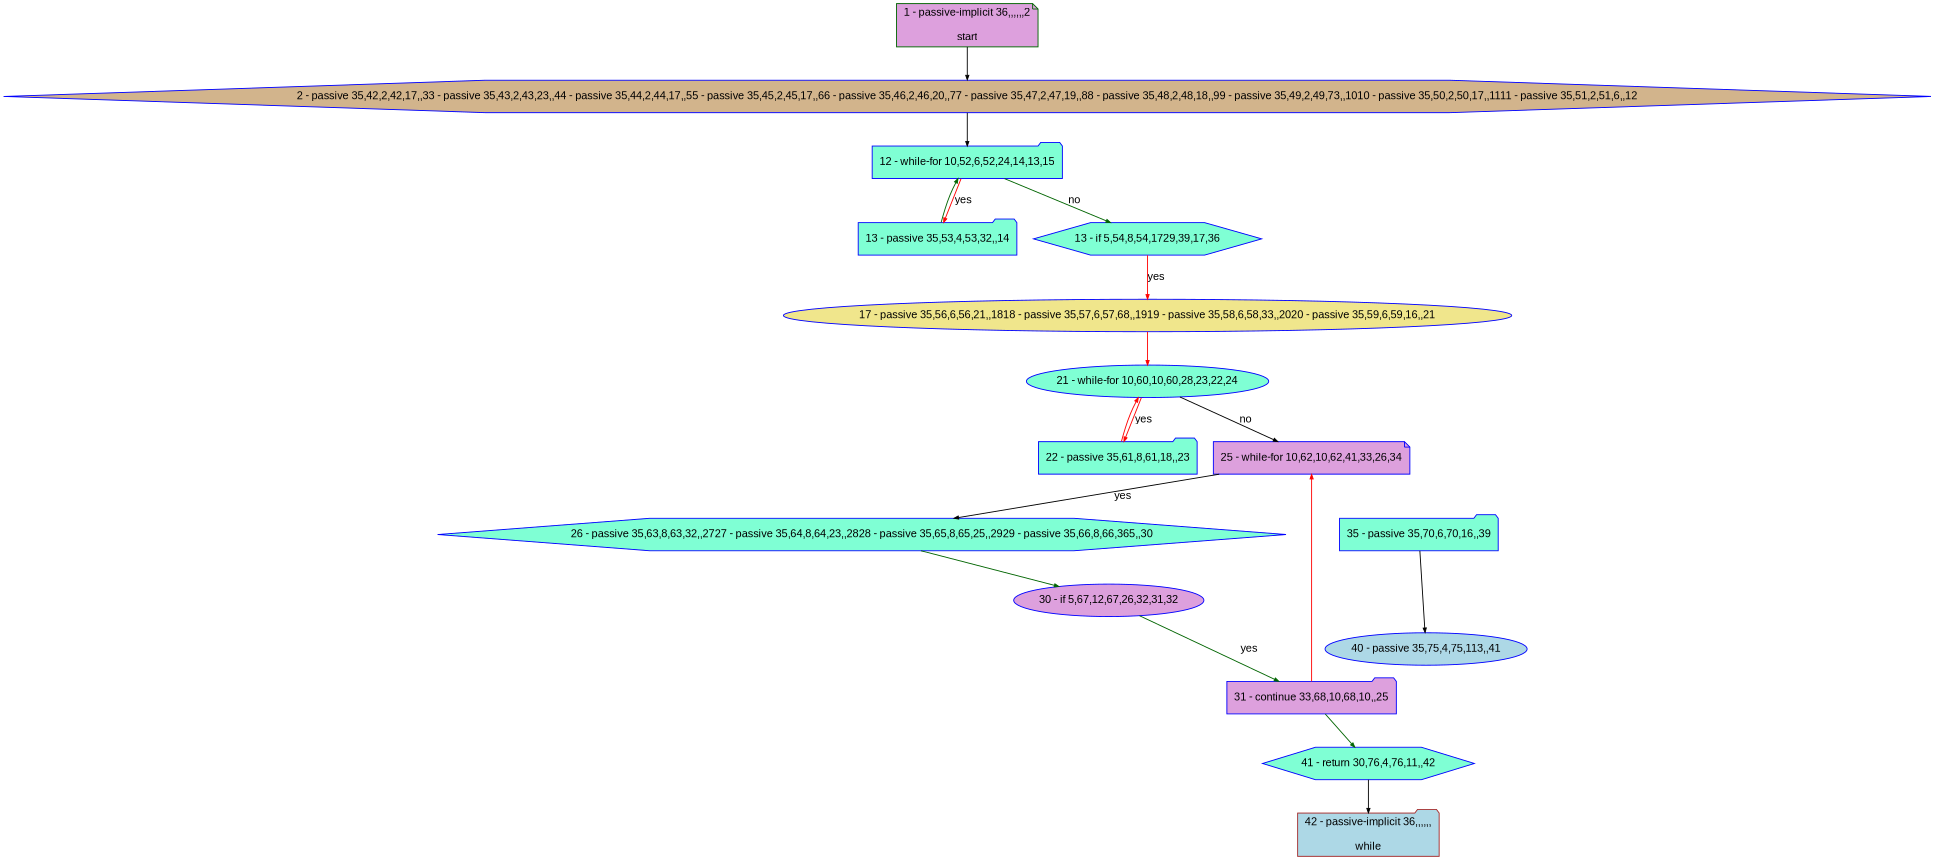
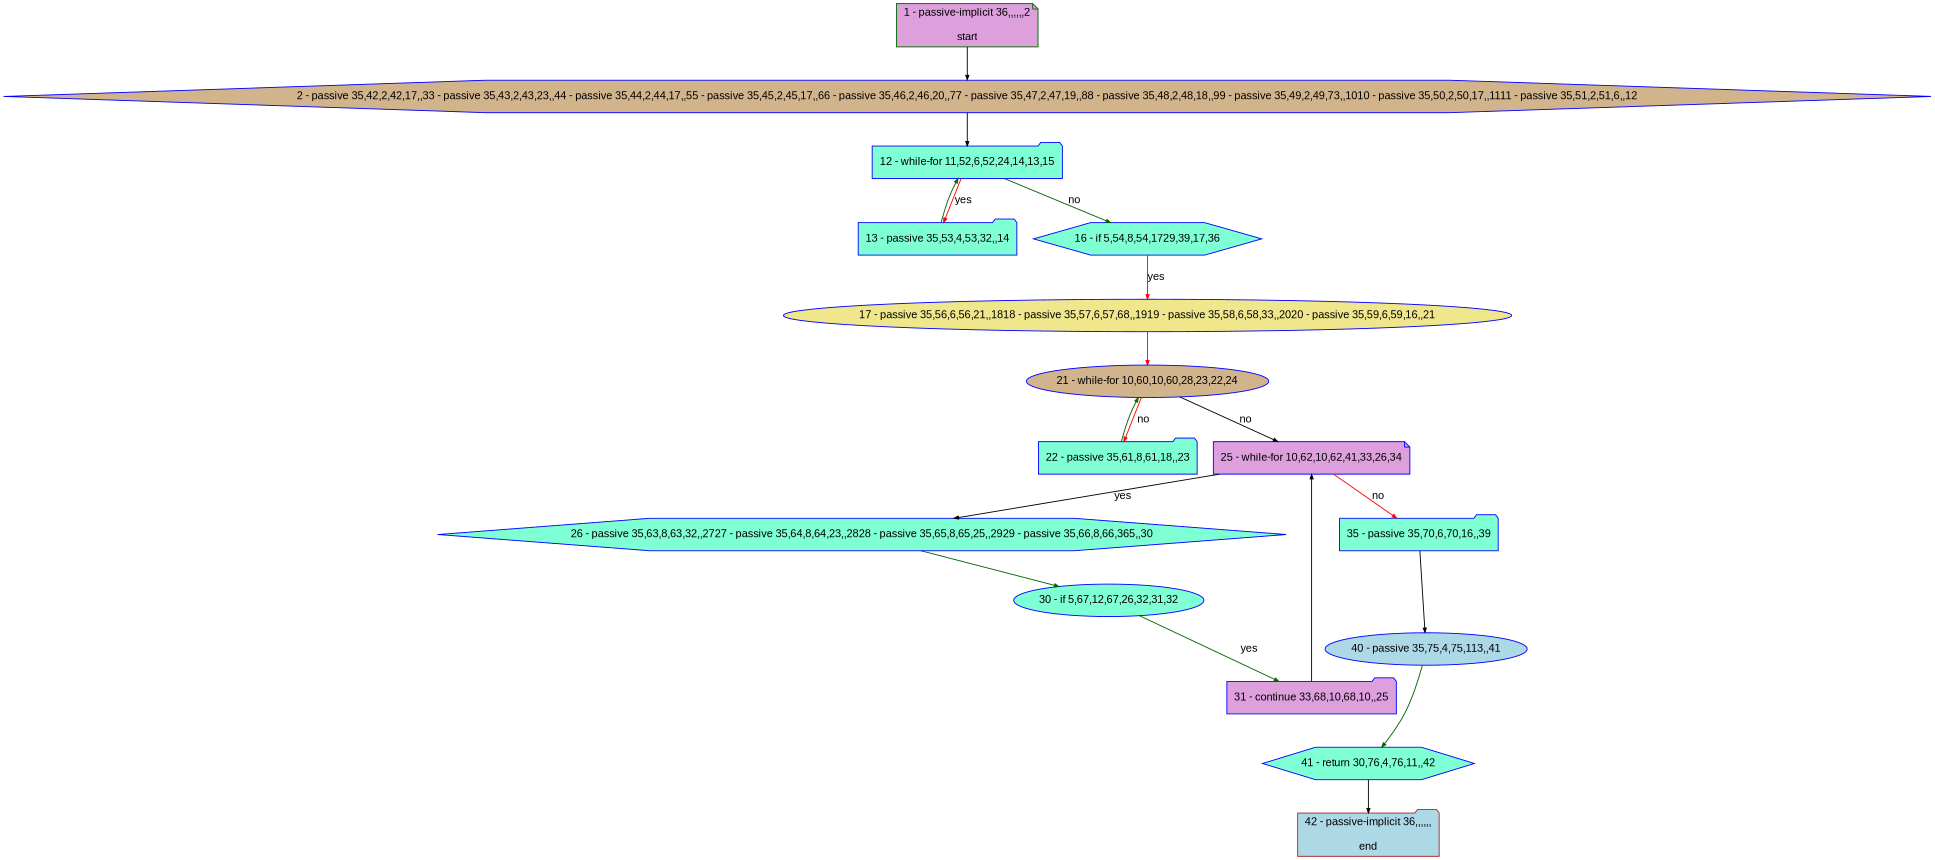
(967, 162) -> (967, 162)
(1148, 239) -> (1148, 239)
(1148, 381) -> (1148, 381)
(1144, 420) -> (1144, 420)
(1128, 421) -> (1128, 421)
none -> (1363, 495)
(1312, 580) -> (1312, 580)
(1109, 600) -> (1109, 600)
(1339, 729) -> (1408, 707)
(1368, 835) -> (1368, 835)
